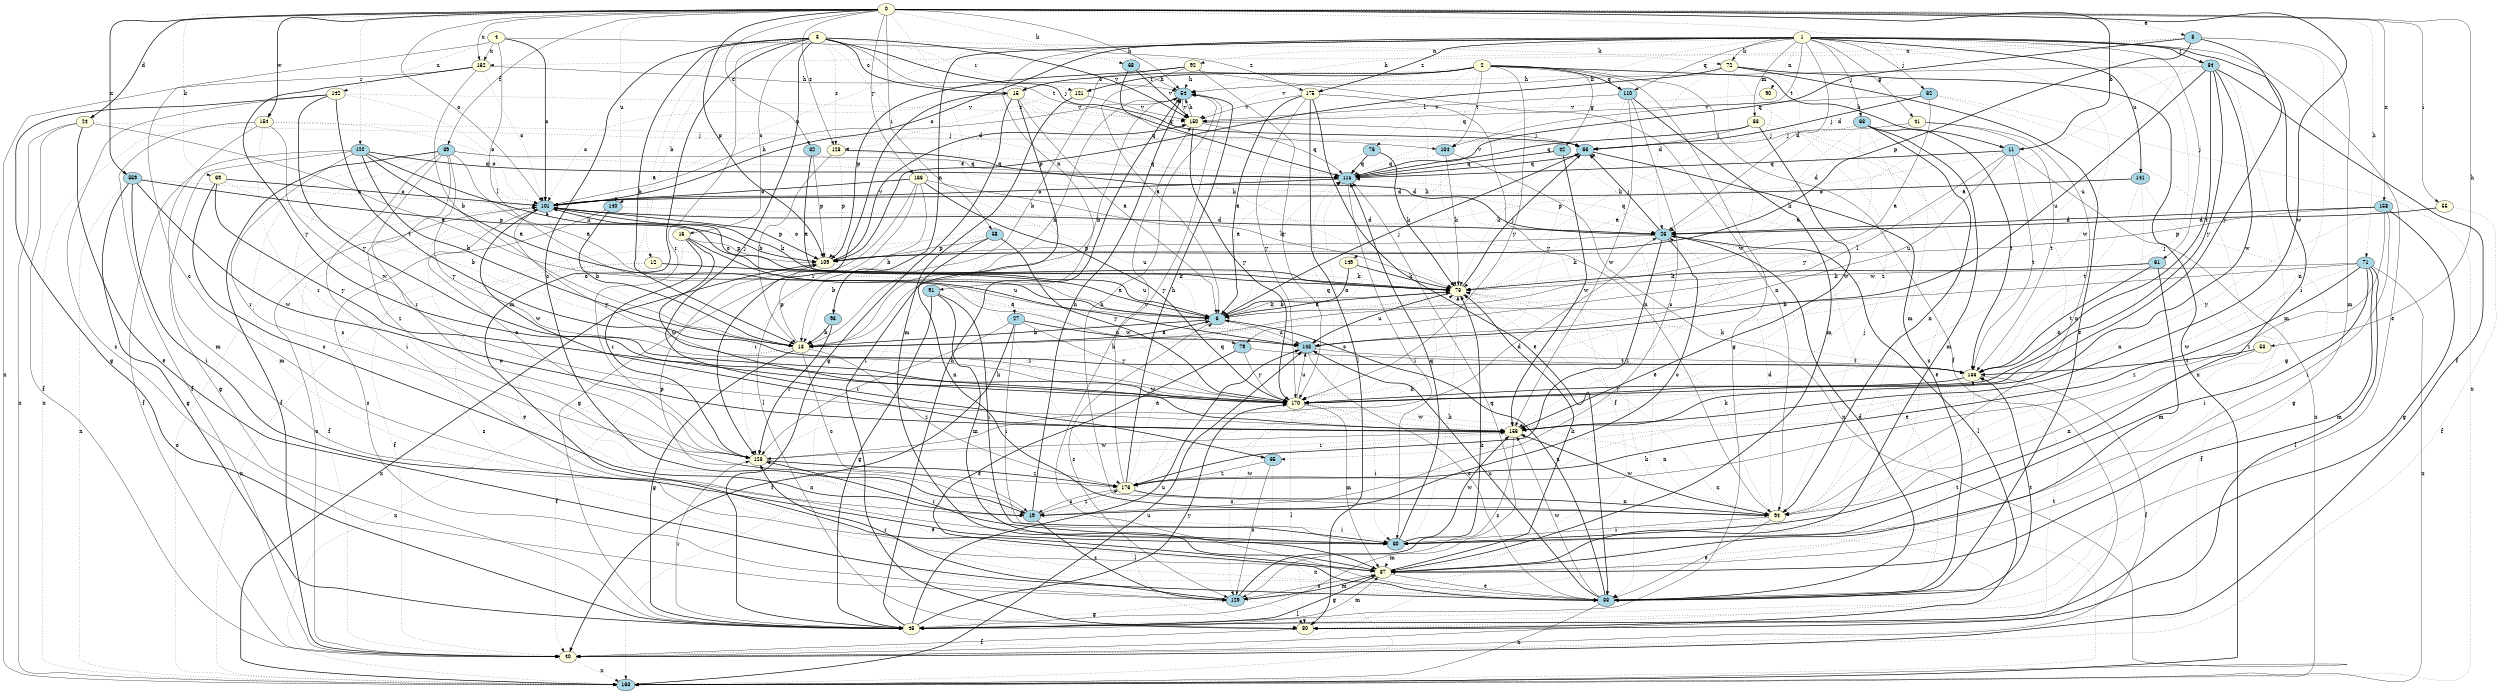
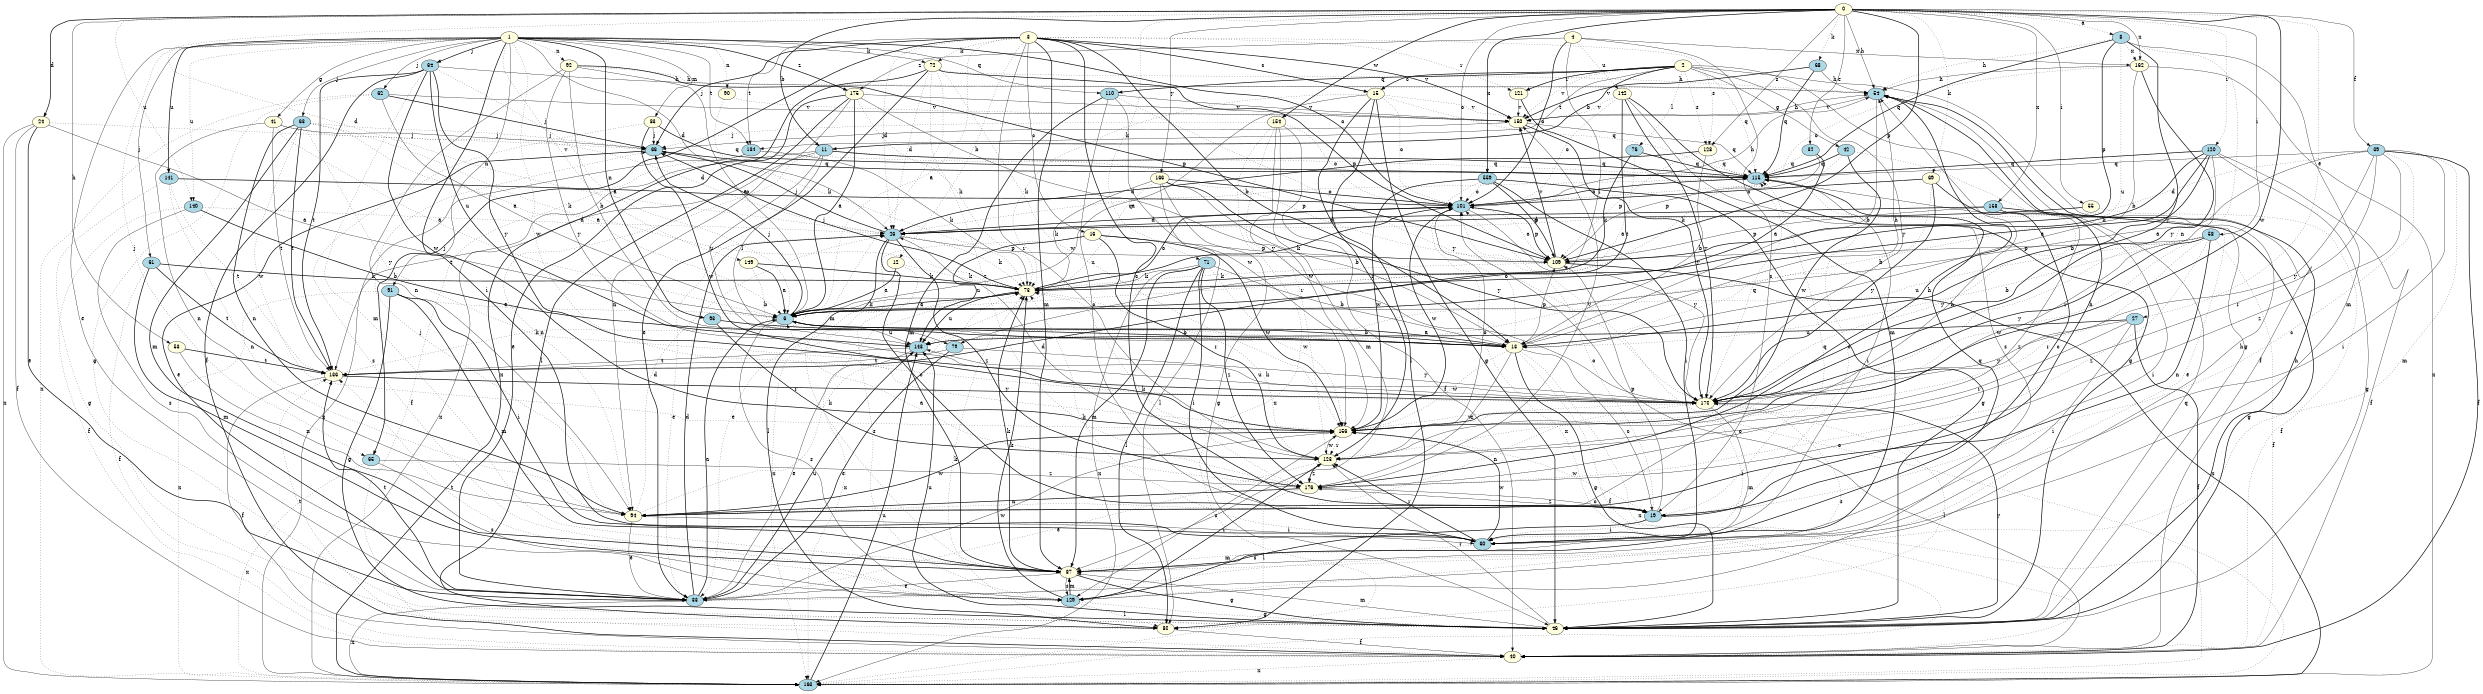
(2210, 341) -> (1927, 348)
